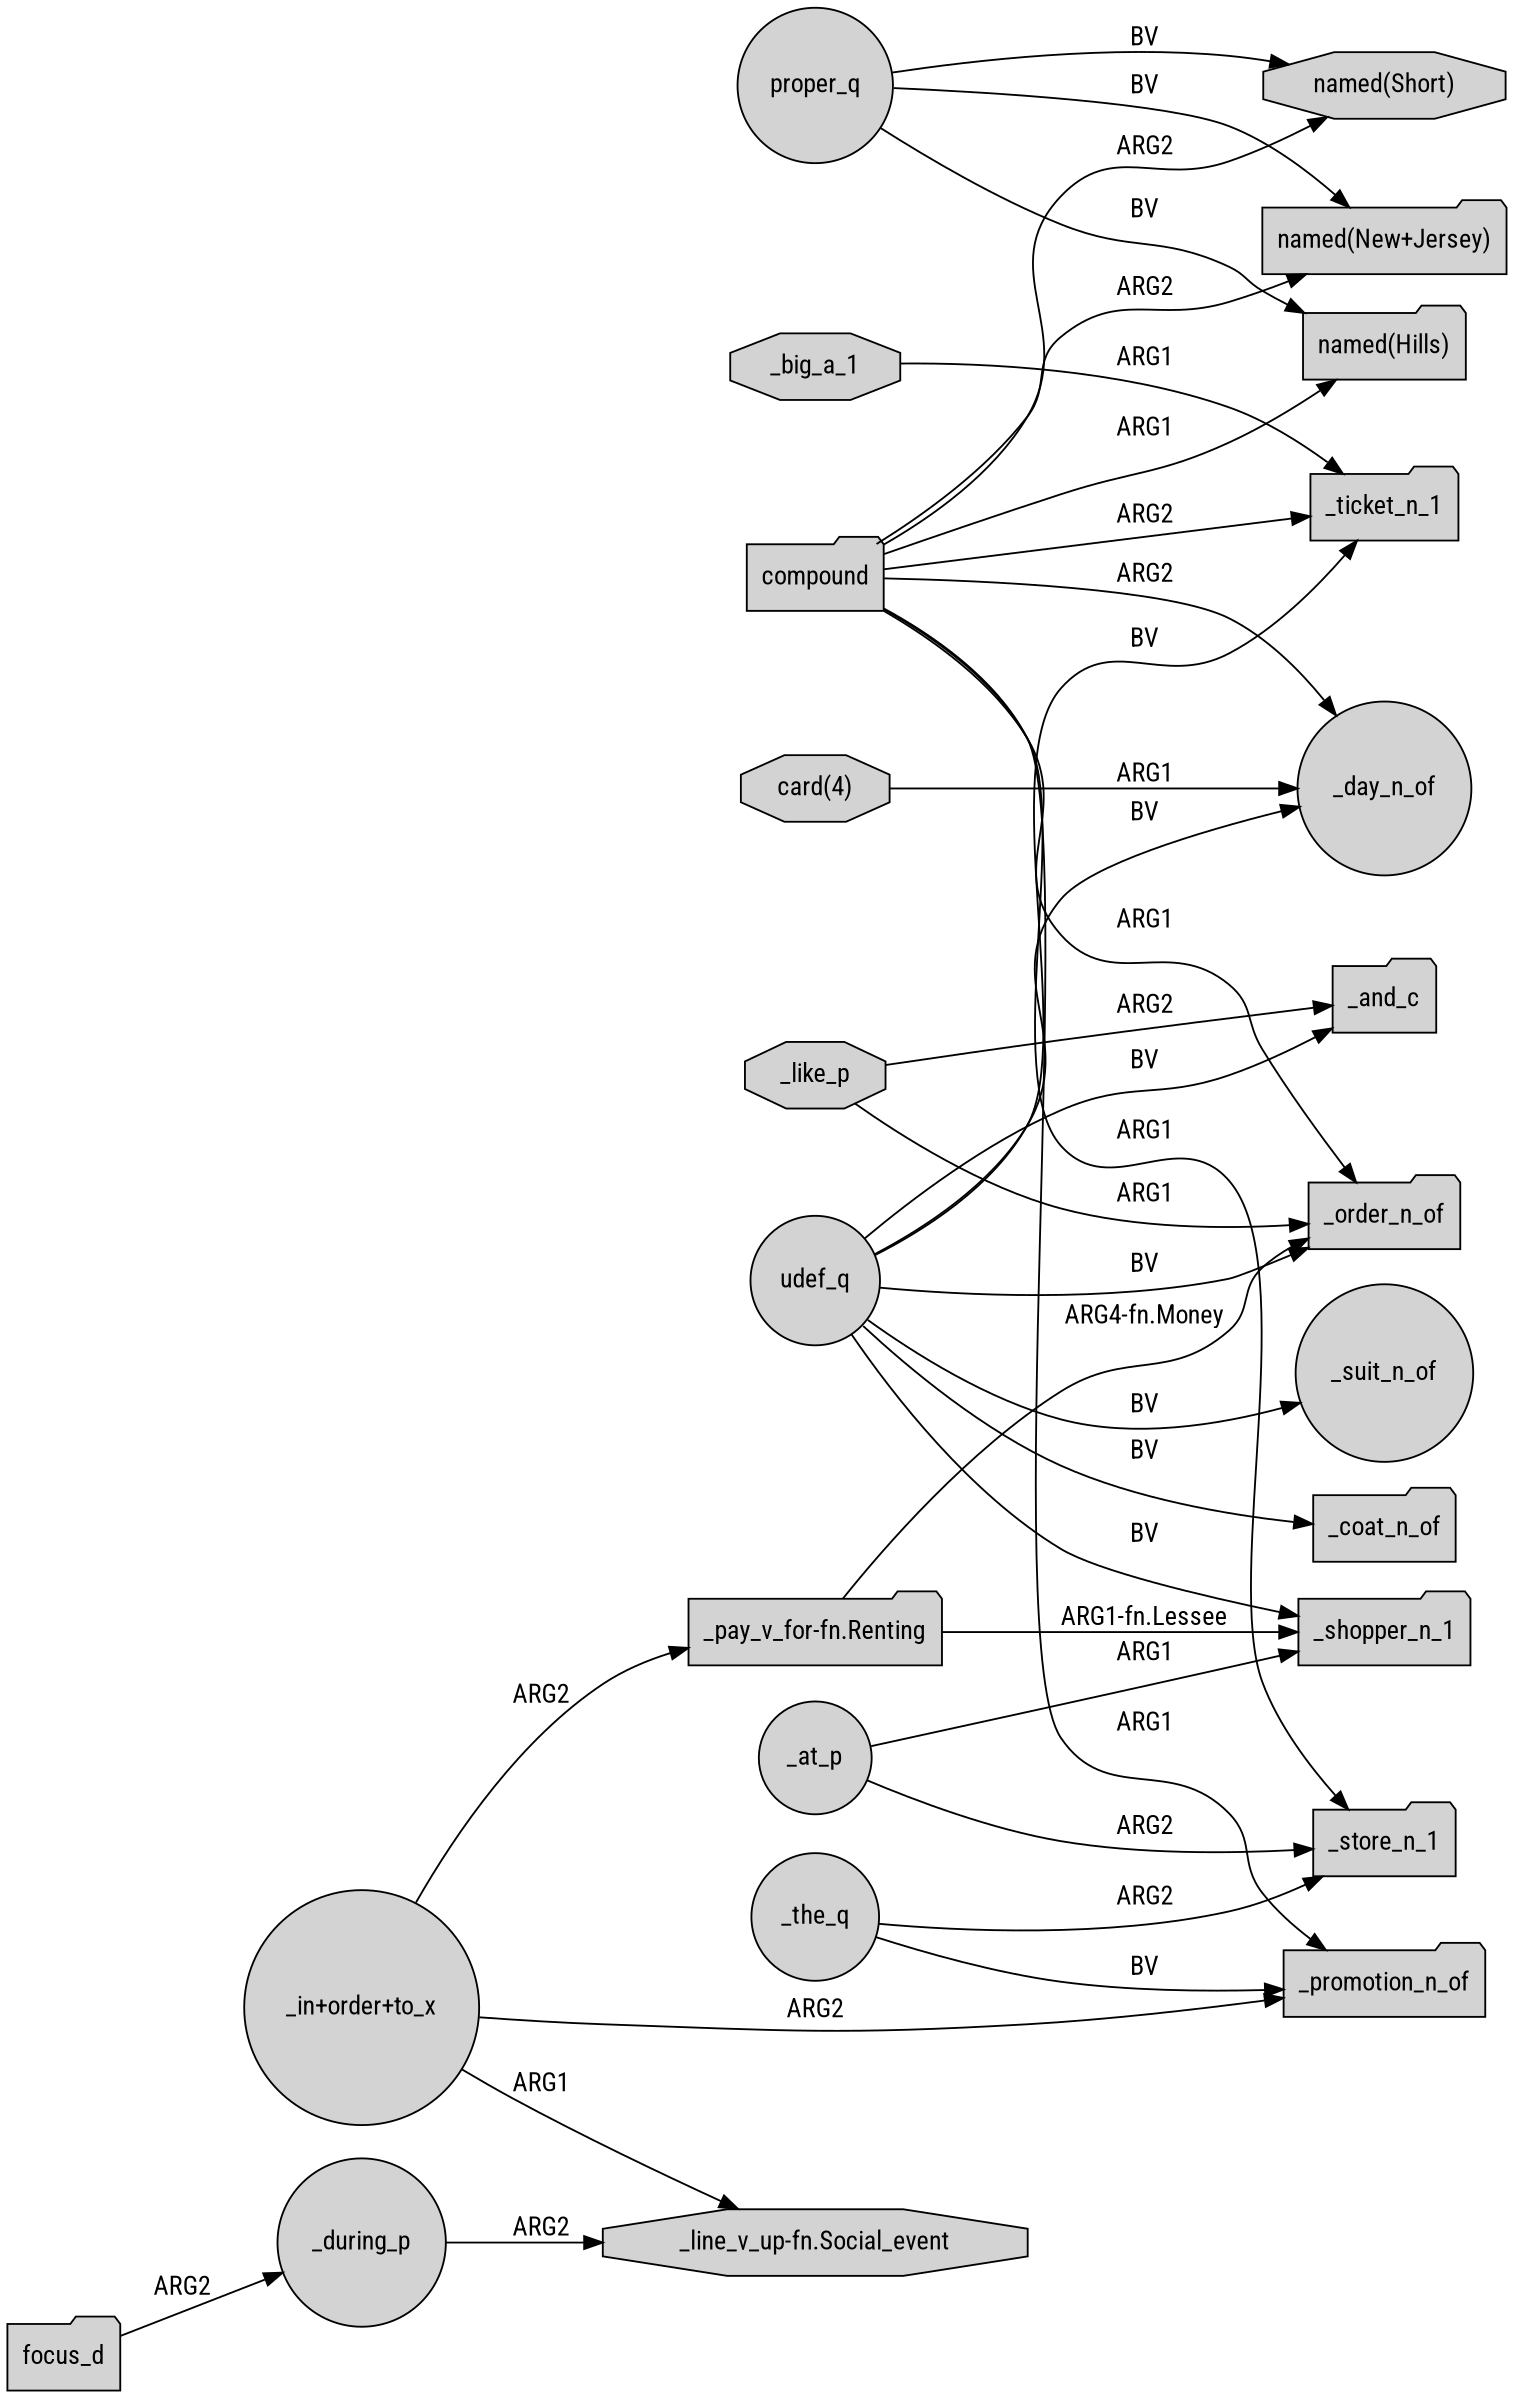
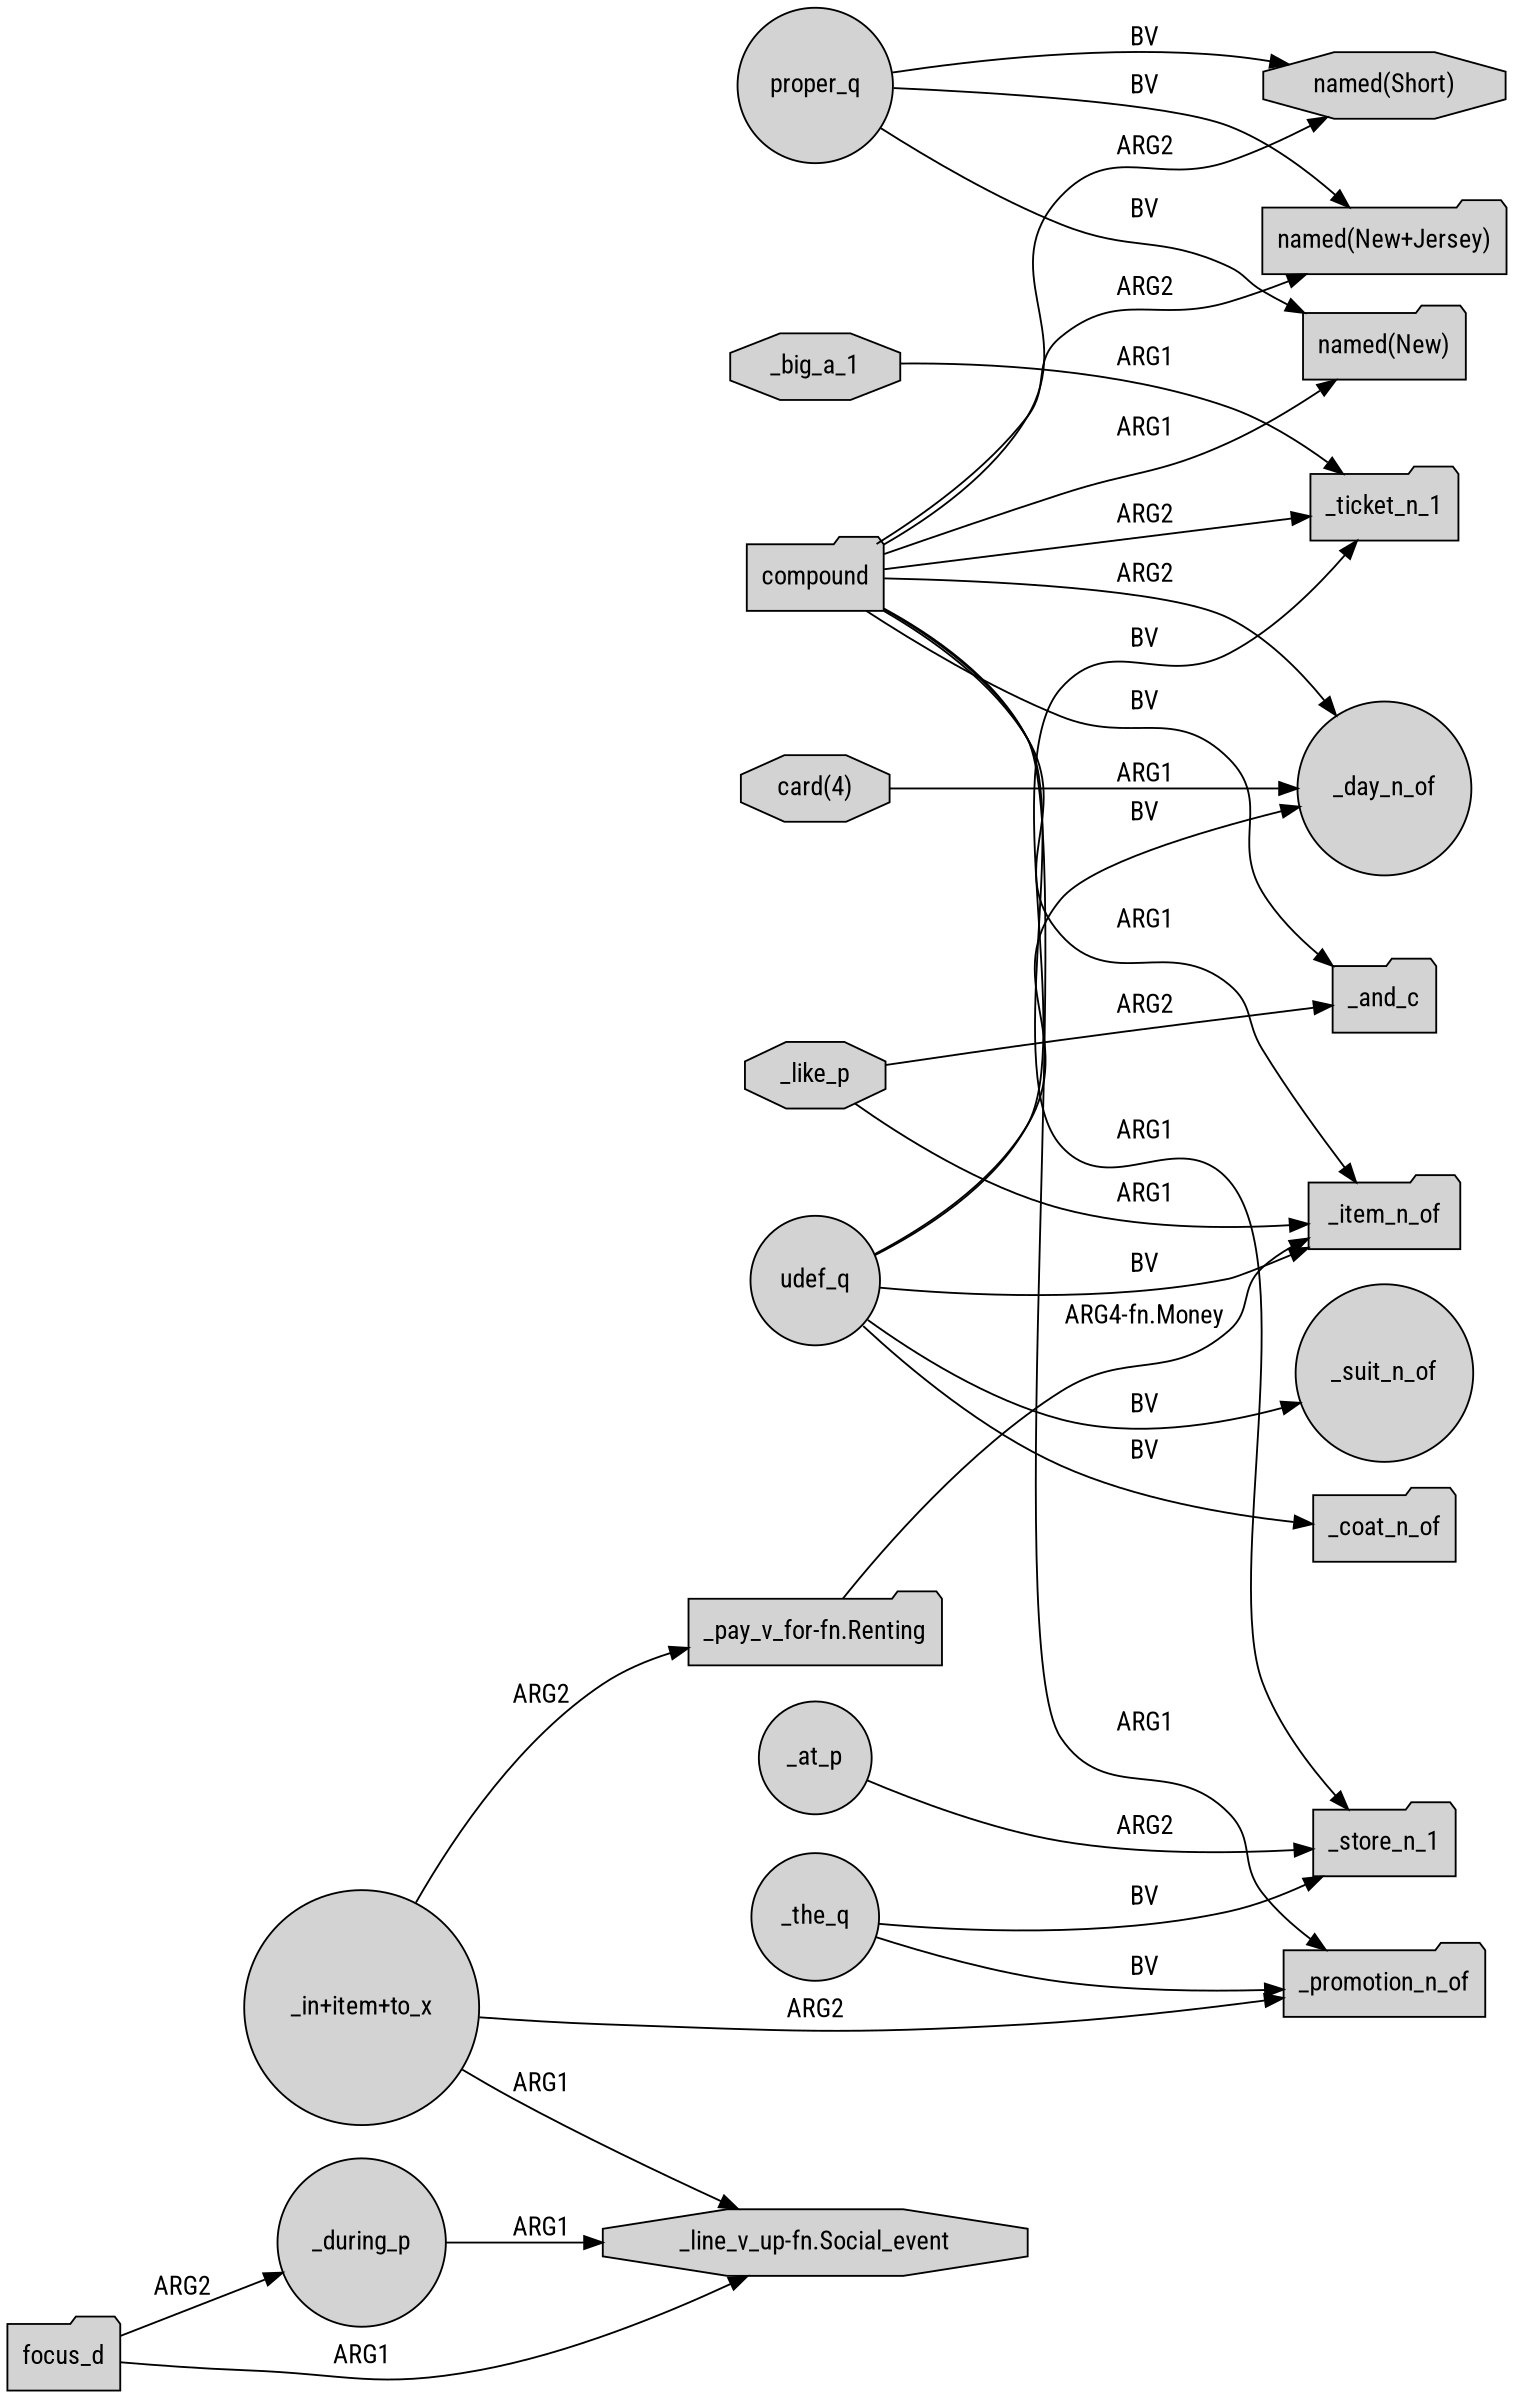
(1384, 346) -> (1384, 346)
(1076, 1105) -> (1150, 728)
(1384, 1216) -> (1384, 1216)
(1384, 1632) -> none
(1145, 1898) -> (1145, 1898)
(362, 2008) -> (362, 2008)
(541, 2229) -> (541, 2229)
none -> (433, 2377)
